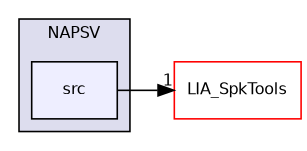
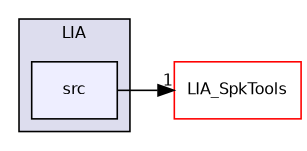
(74, 34) -> (74, 34)
